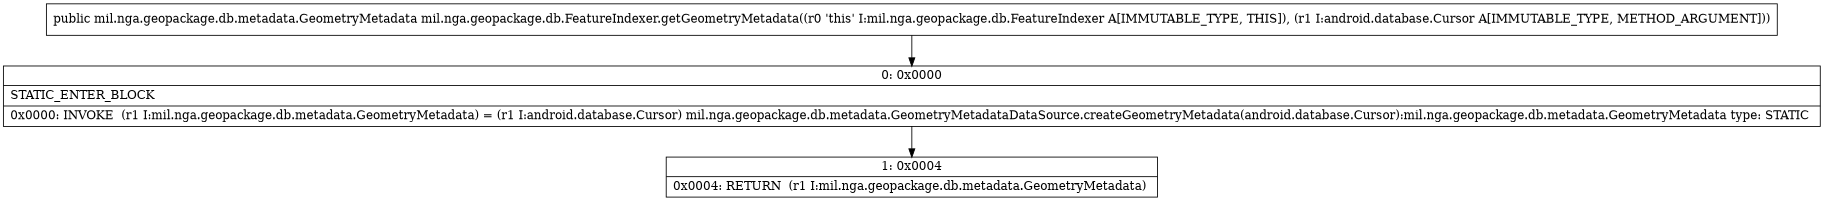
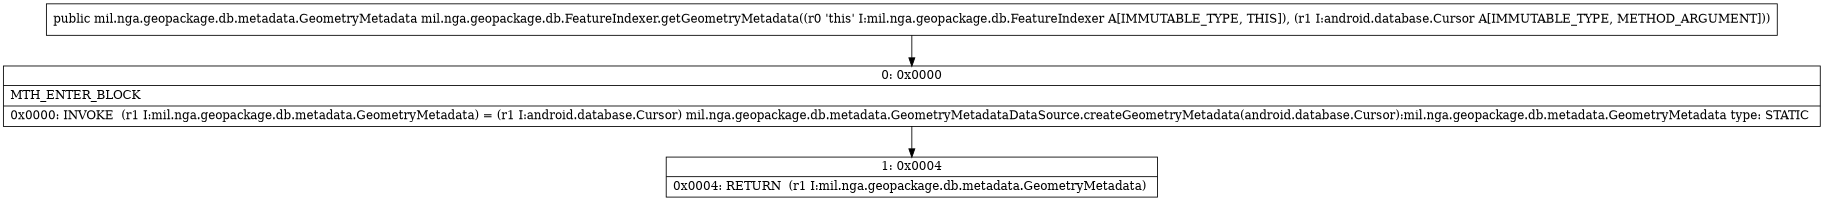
(83, 95) -> (76, 95)
